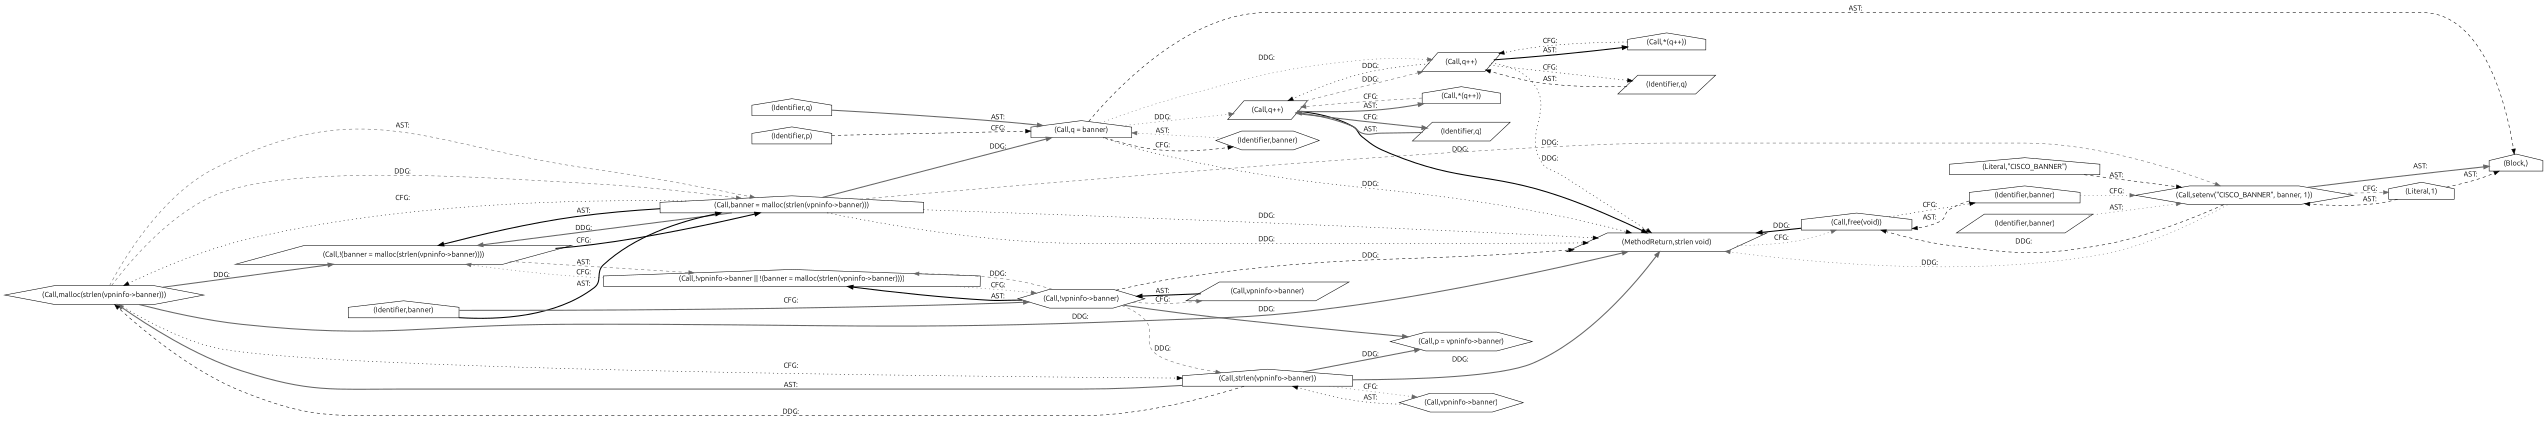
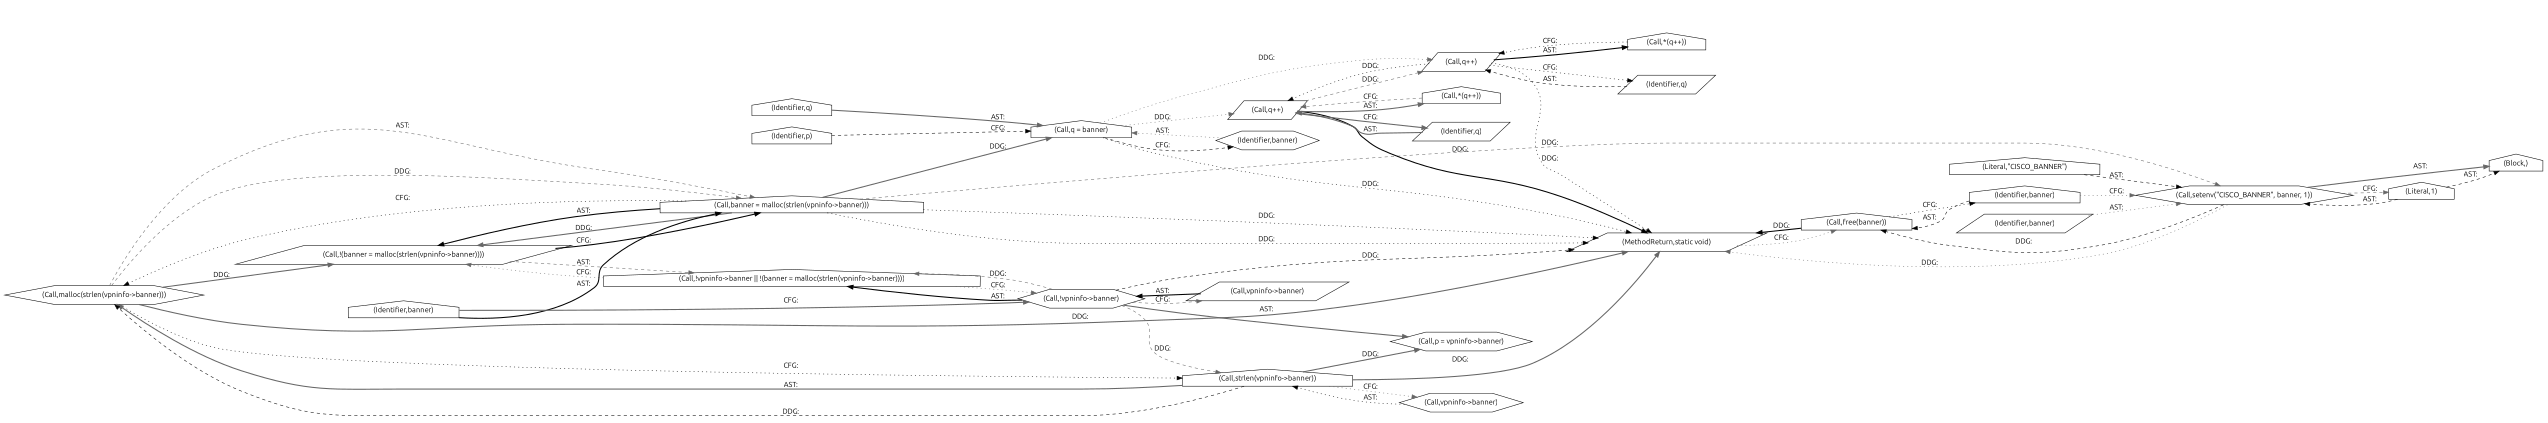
(1826, 13) -> none
(1857, 222) -> (1857, 222)
(1667, 242) -> (1667, 242)
(1268, 309) -> (1268, 309)
